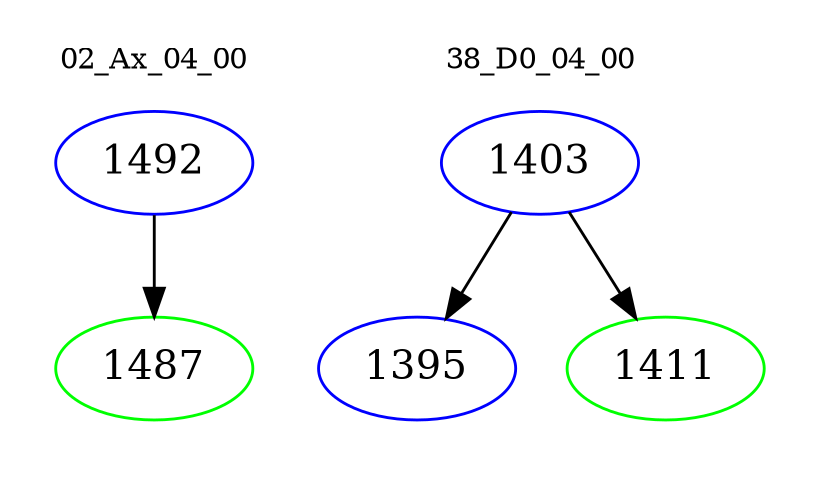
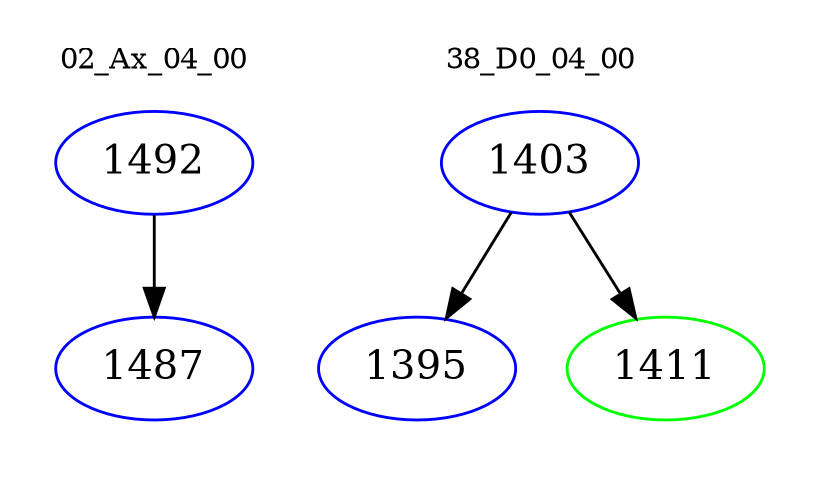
(154, 369) -> (154, 369)
